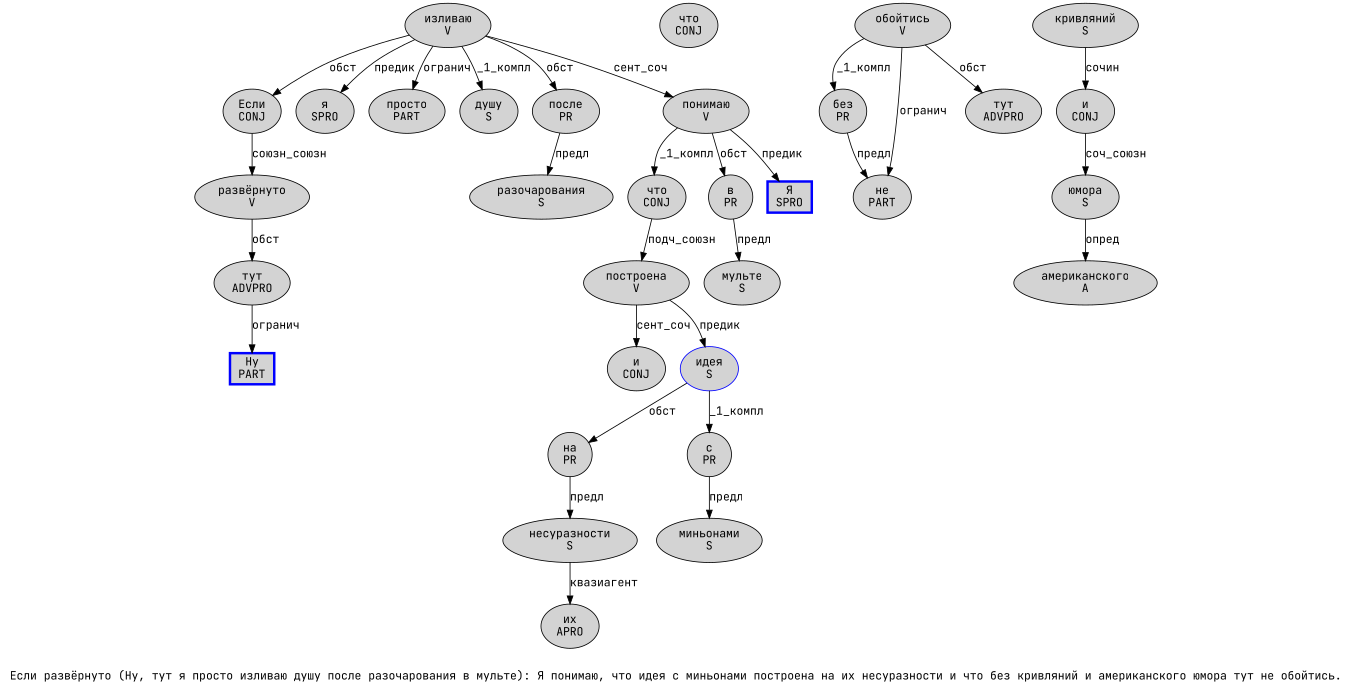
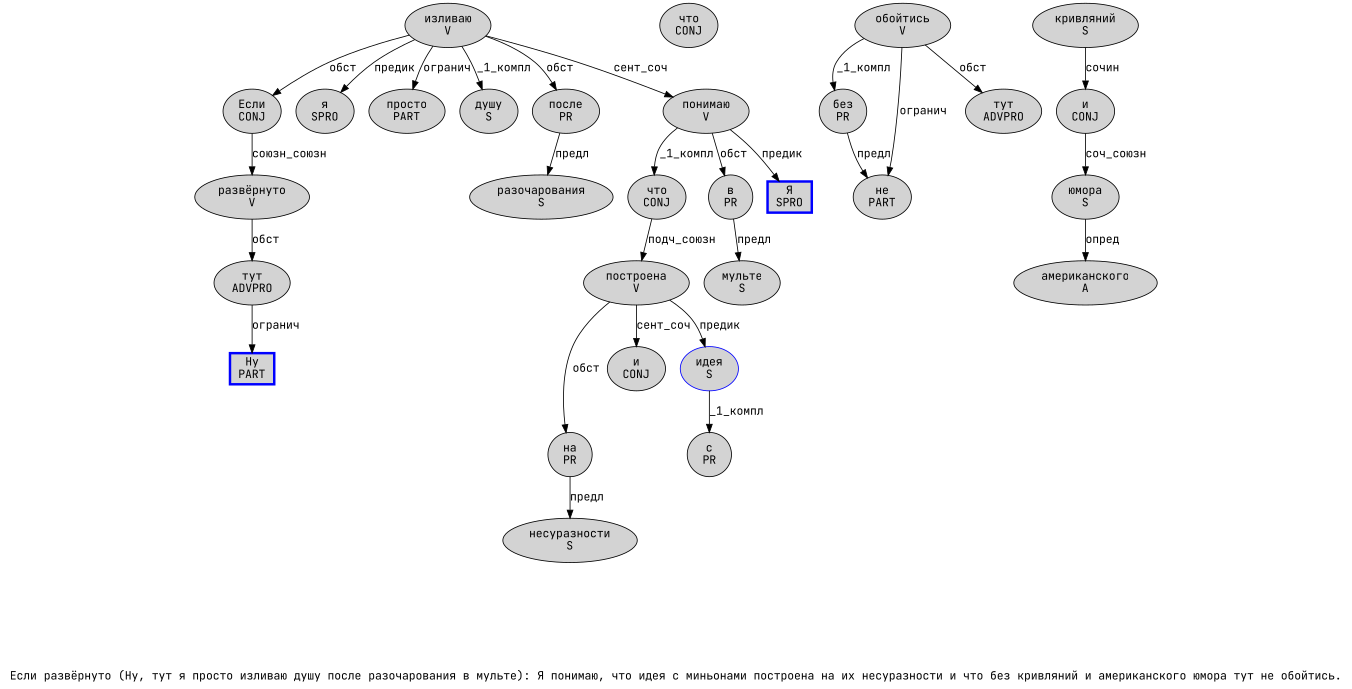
(641, 411) -> (569, 356)
(709, 540) -> none
(570, 626) -> none
